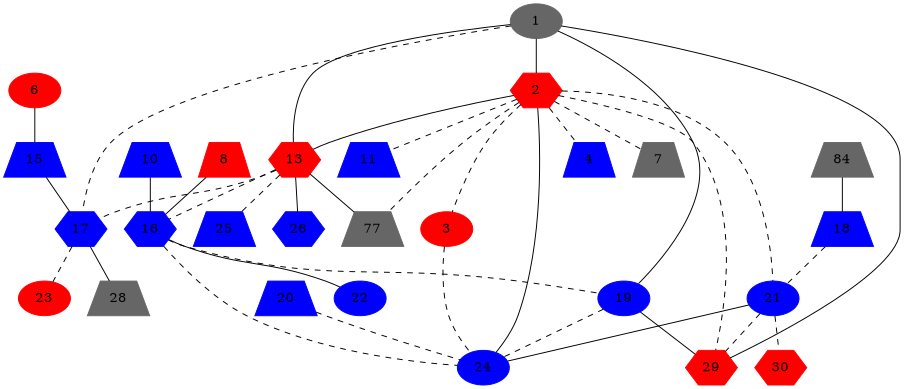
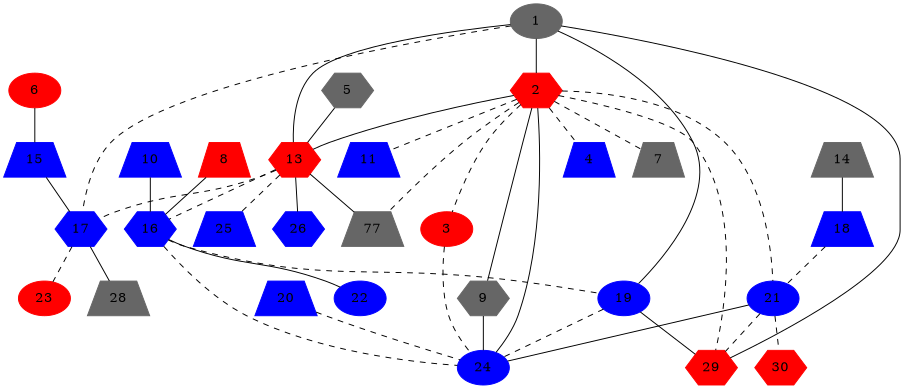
none -> (348, 90)
(842, 160) -> (842, 160)
none -> (483, 298)
